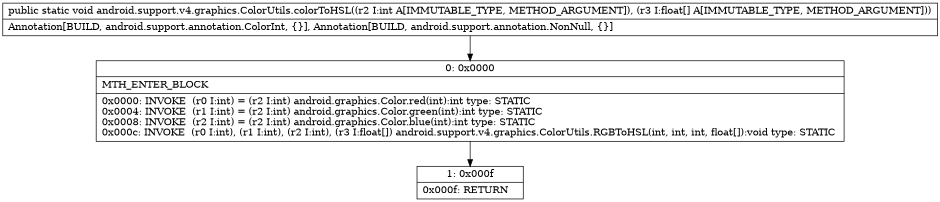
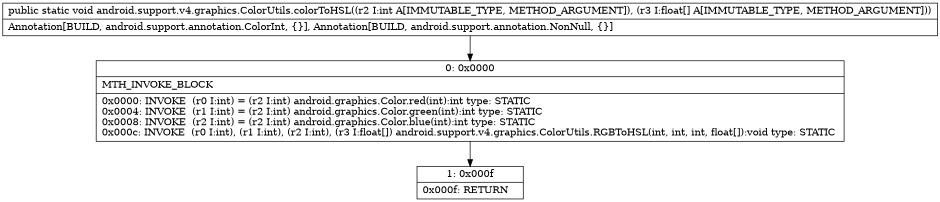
(155, 85) -> (157, 85)
